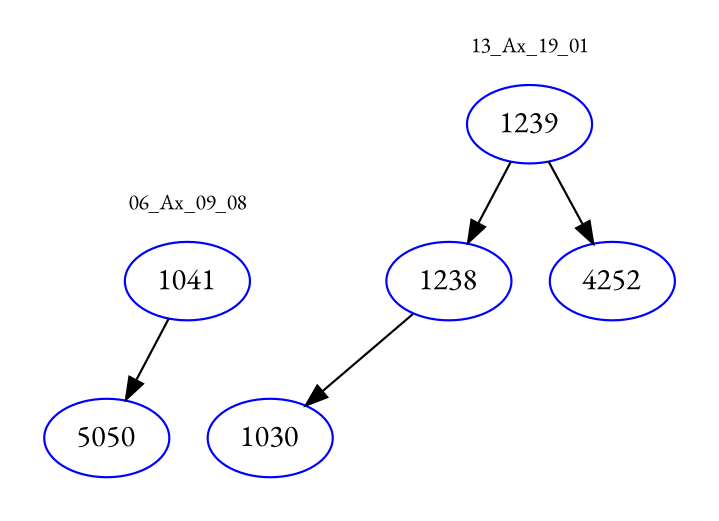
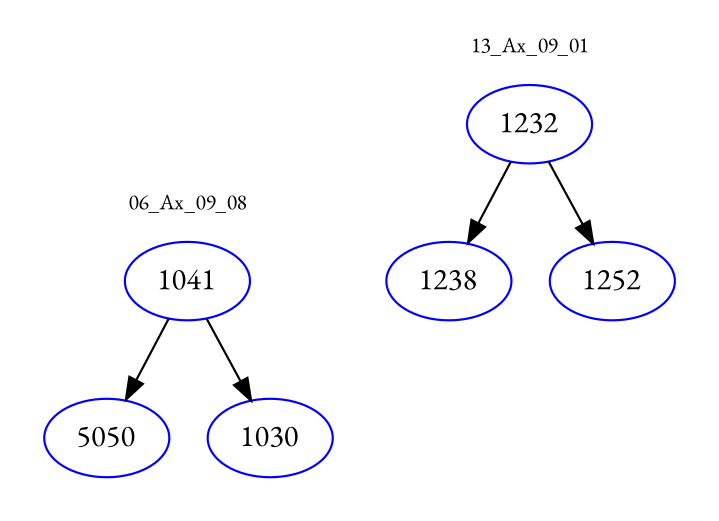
(531, 47) -> (531, 47)
(530, 124) -> (530, 124)
(612, 281) -> (612, 281)
(368, 353) -> (224, 350)
